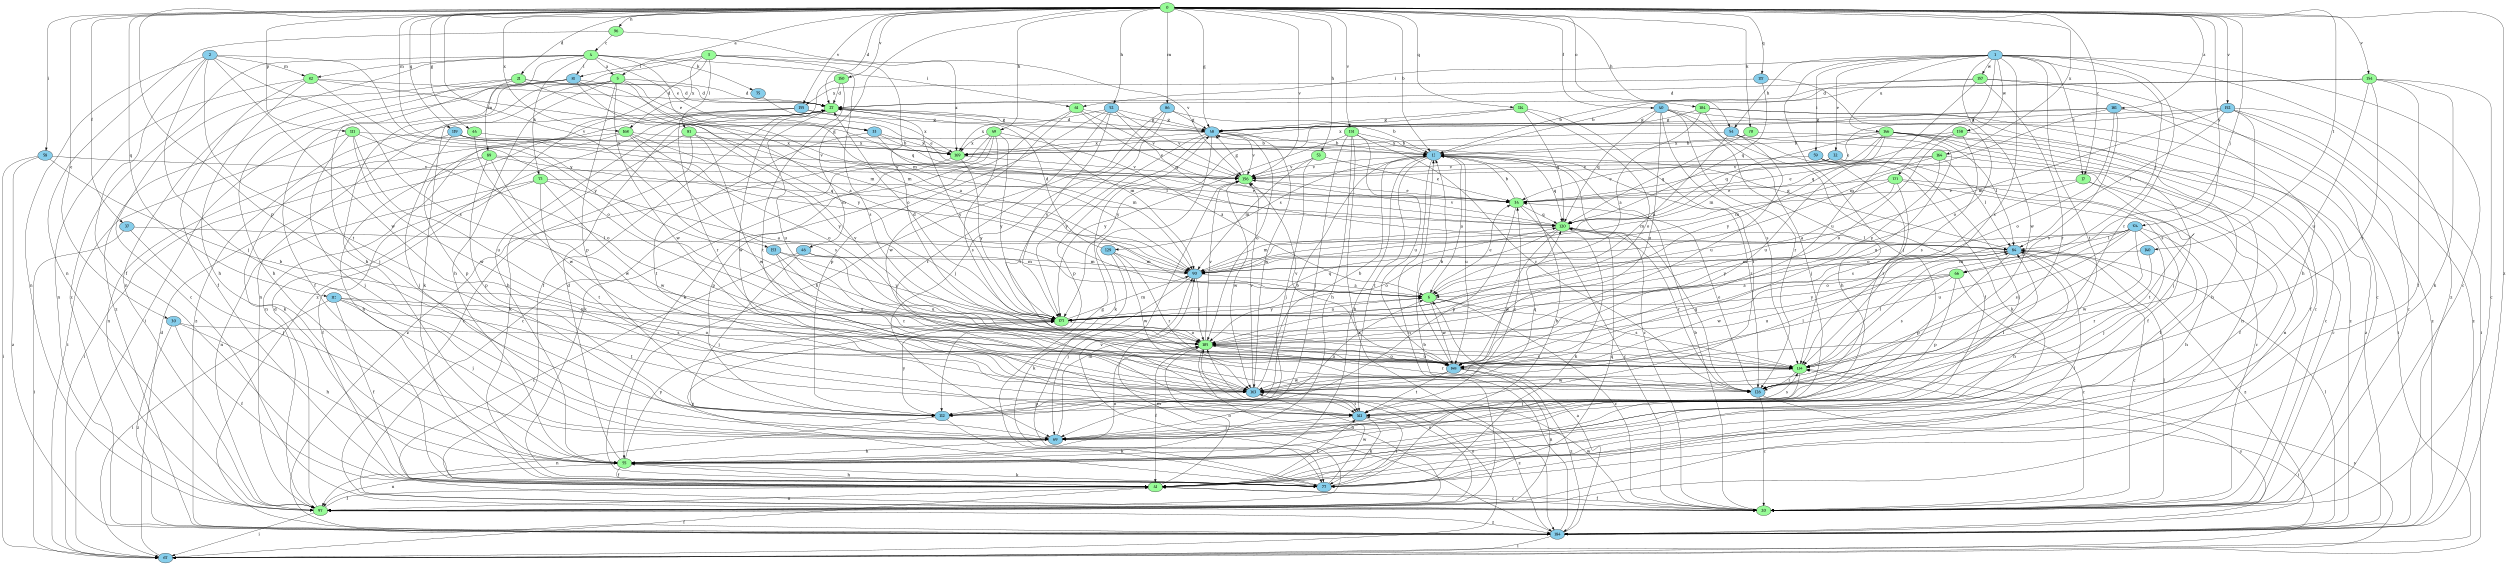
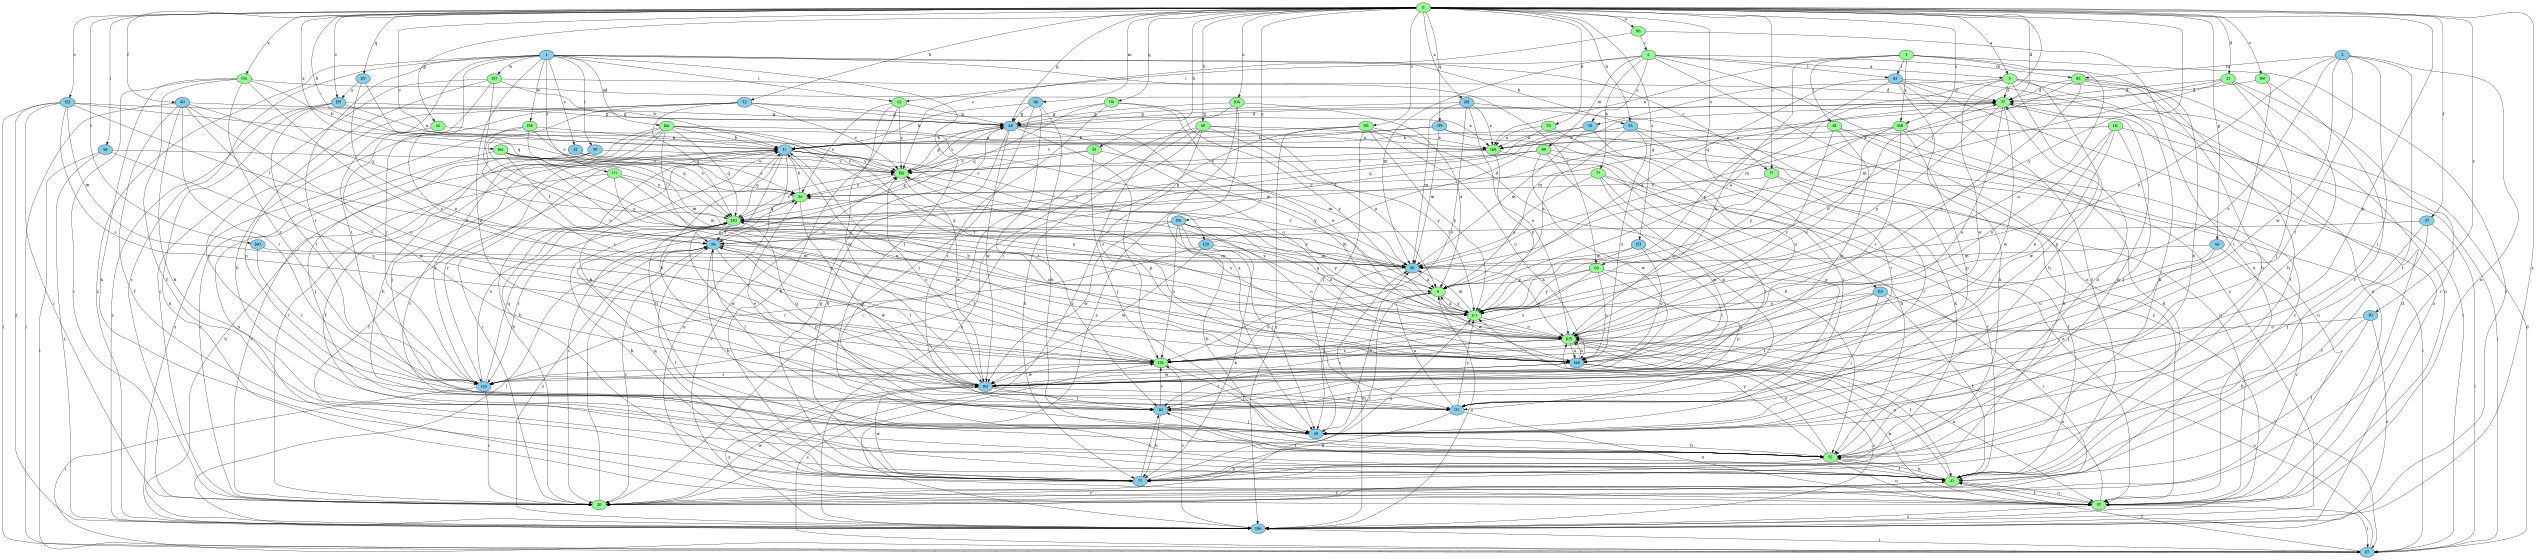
(396, 17) -> none
(758, 93) -> none
(455, 132) -> (1440, 126)
(281, 262) -> (373, 256)
(1380, 273) -> none
(1812, 274) -> (1240, 268)
none -> (2228, 408)
none -> (1902, 444)
